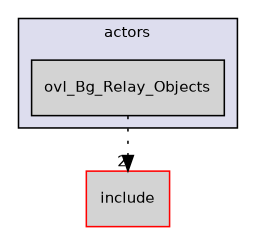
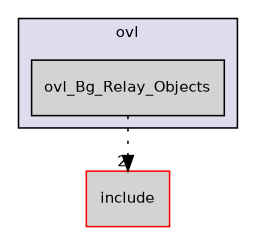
(128, 33) -> (128, 33)
